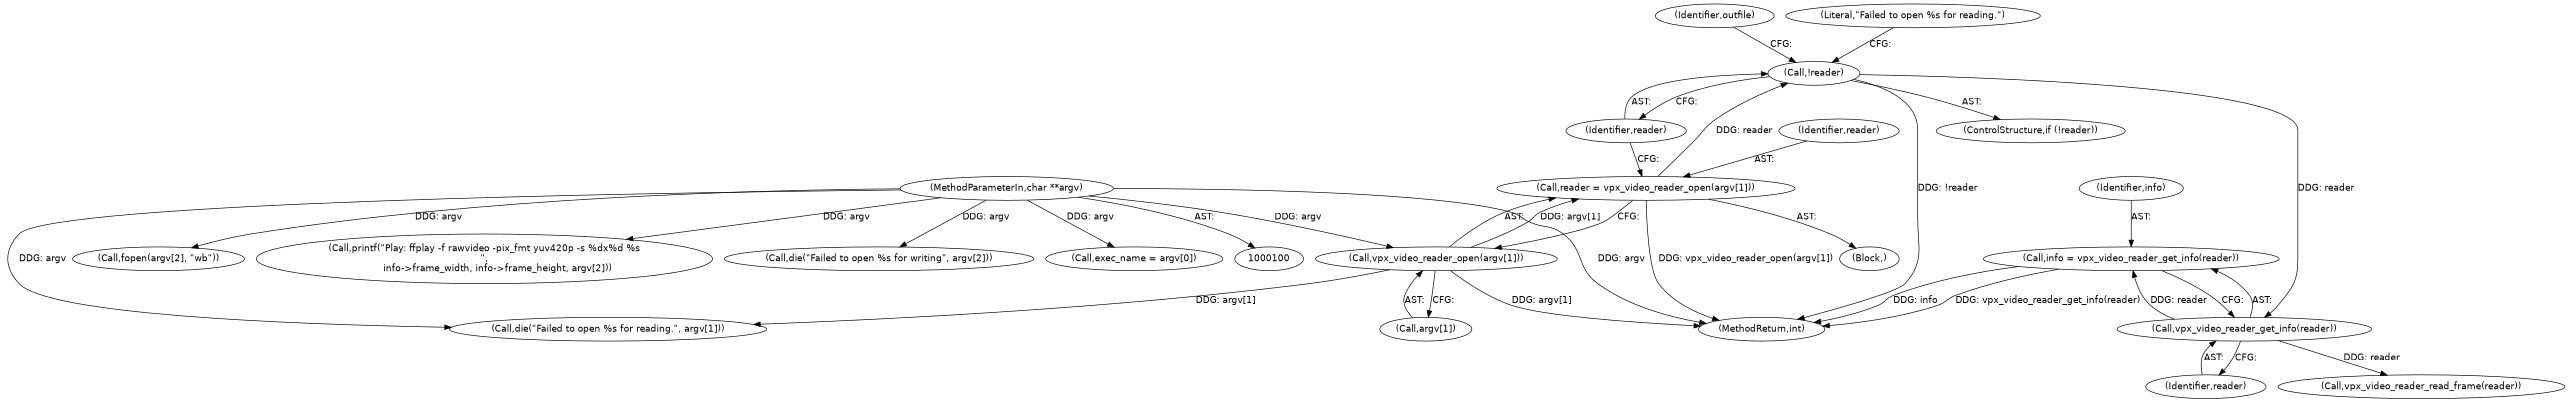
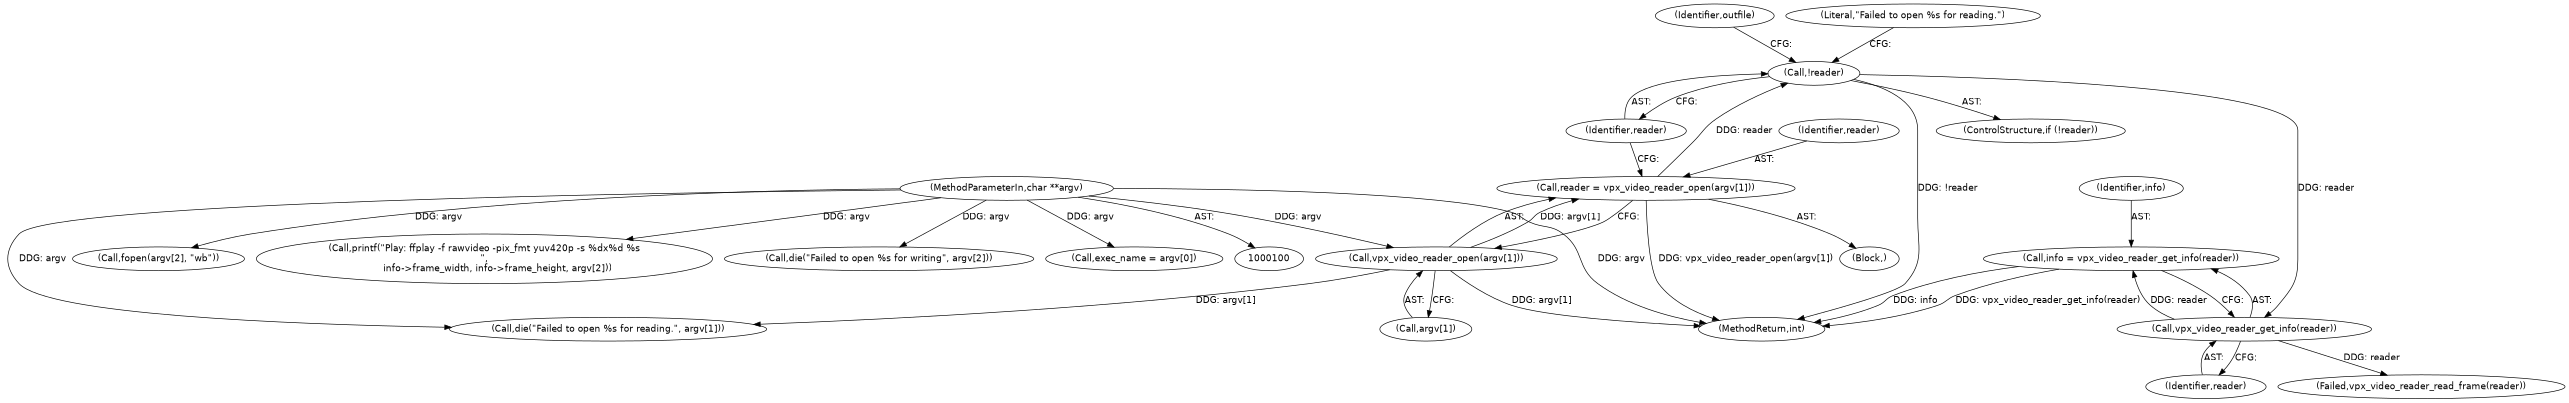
(2421, 387) -> (2421, 387)
